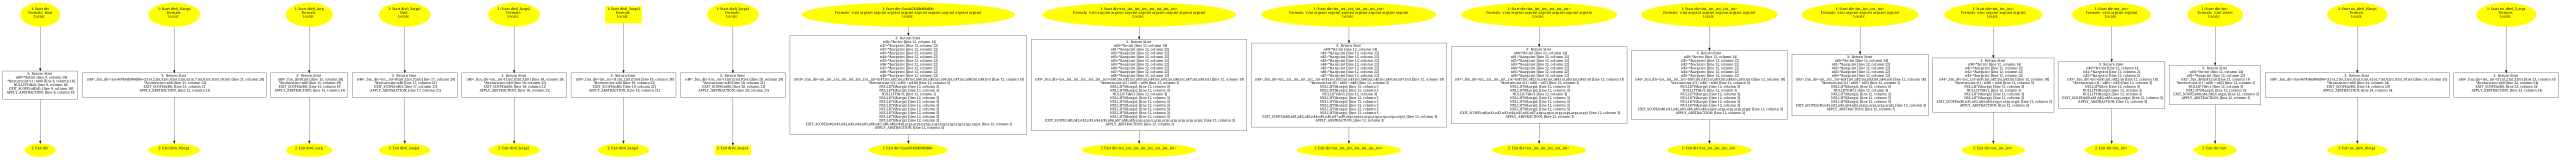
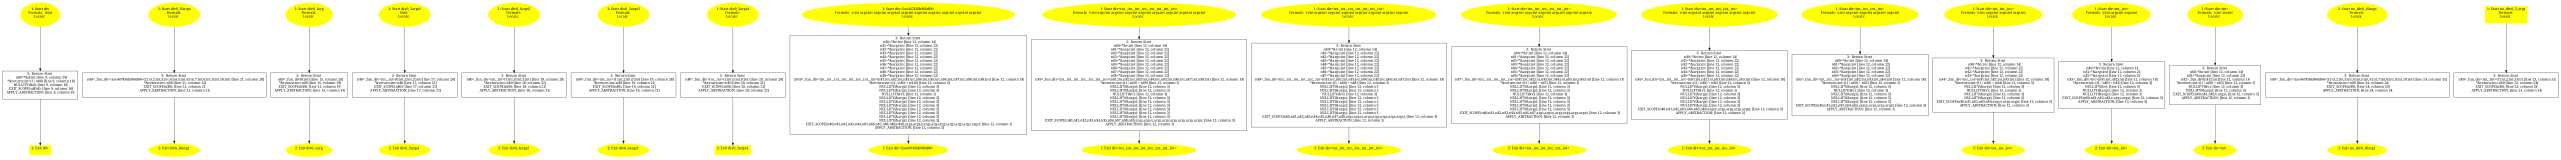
(624, 15) -> (624, 15)
(2506, 15) -> (2506, 15)
(40, 150) -> (40, 150)
